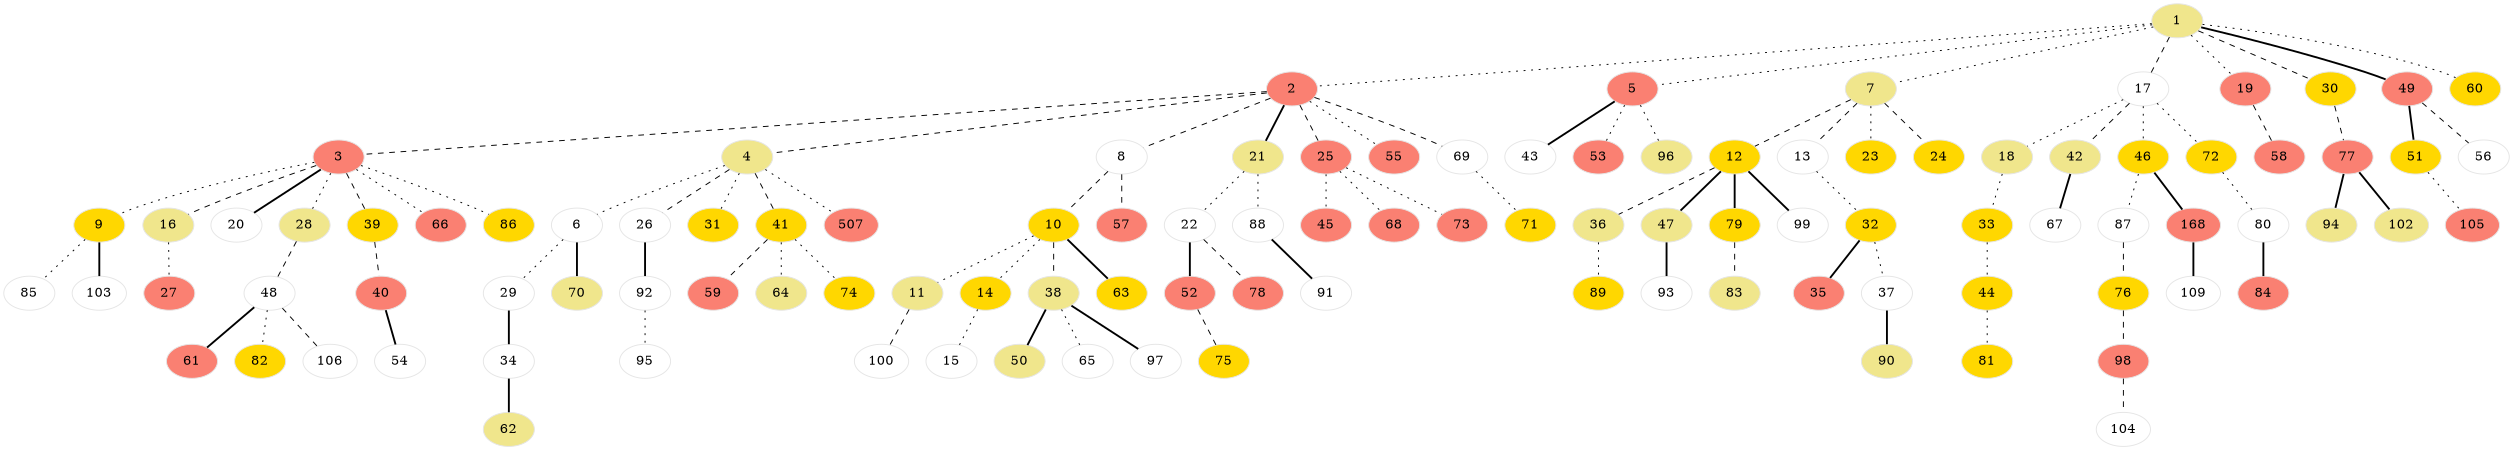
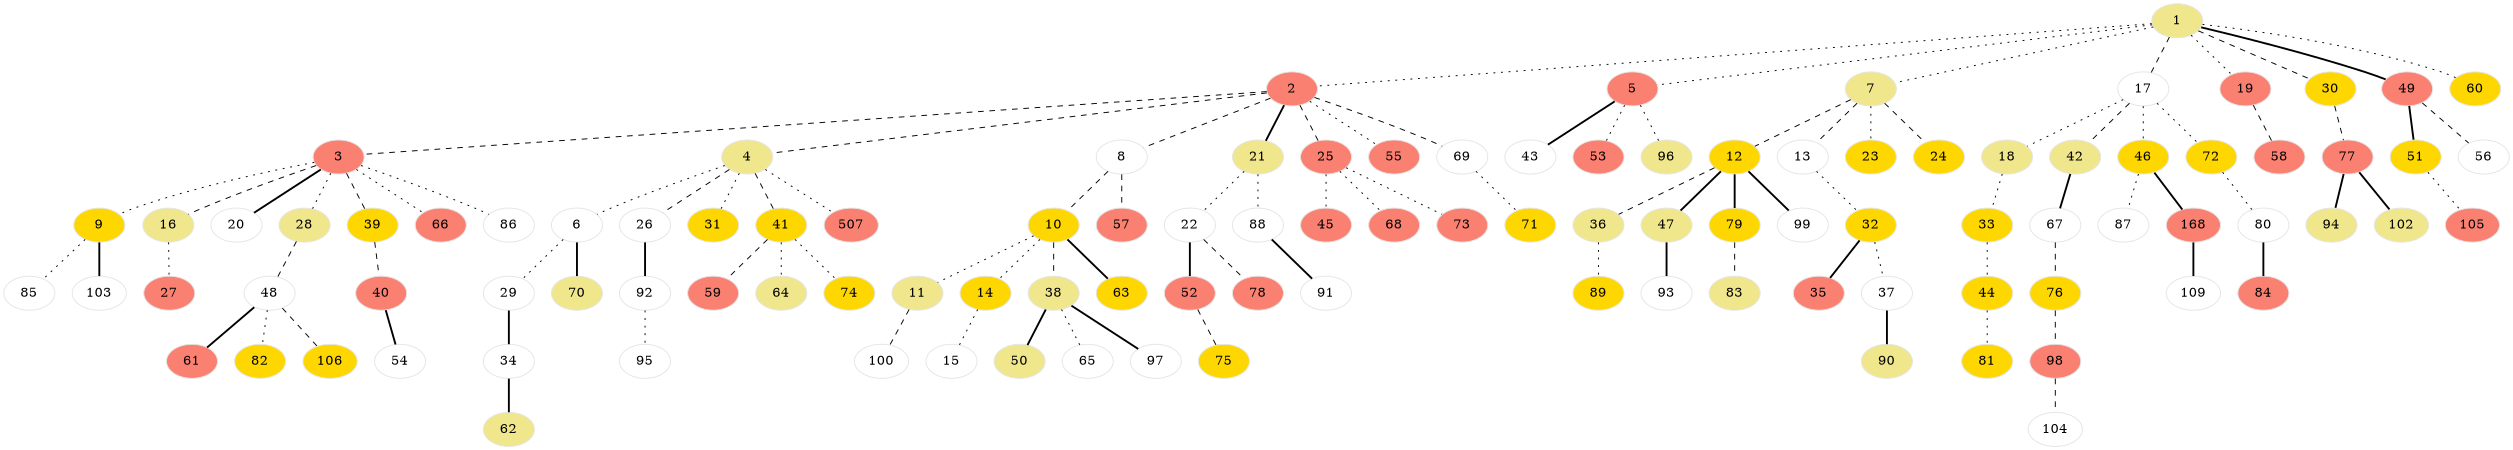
(509, 225) -> (509, 225)
(2123, 259) -> (2055, 259)
(330, 361) -> (330, 361)
